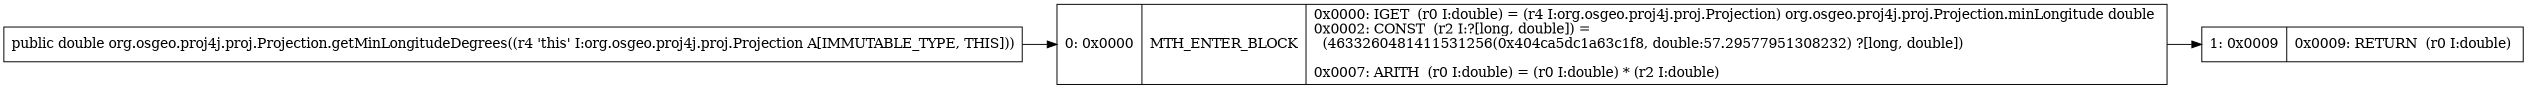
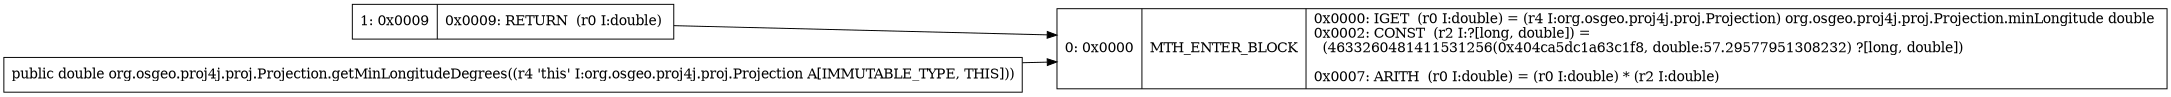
(2179, 44) -> (860, 30)
